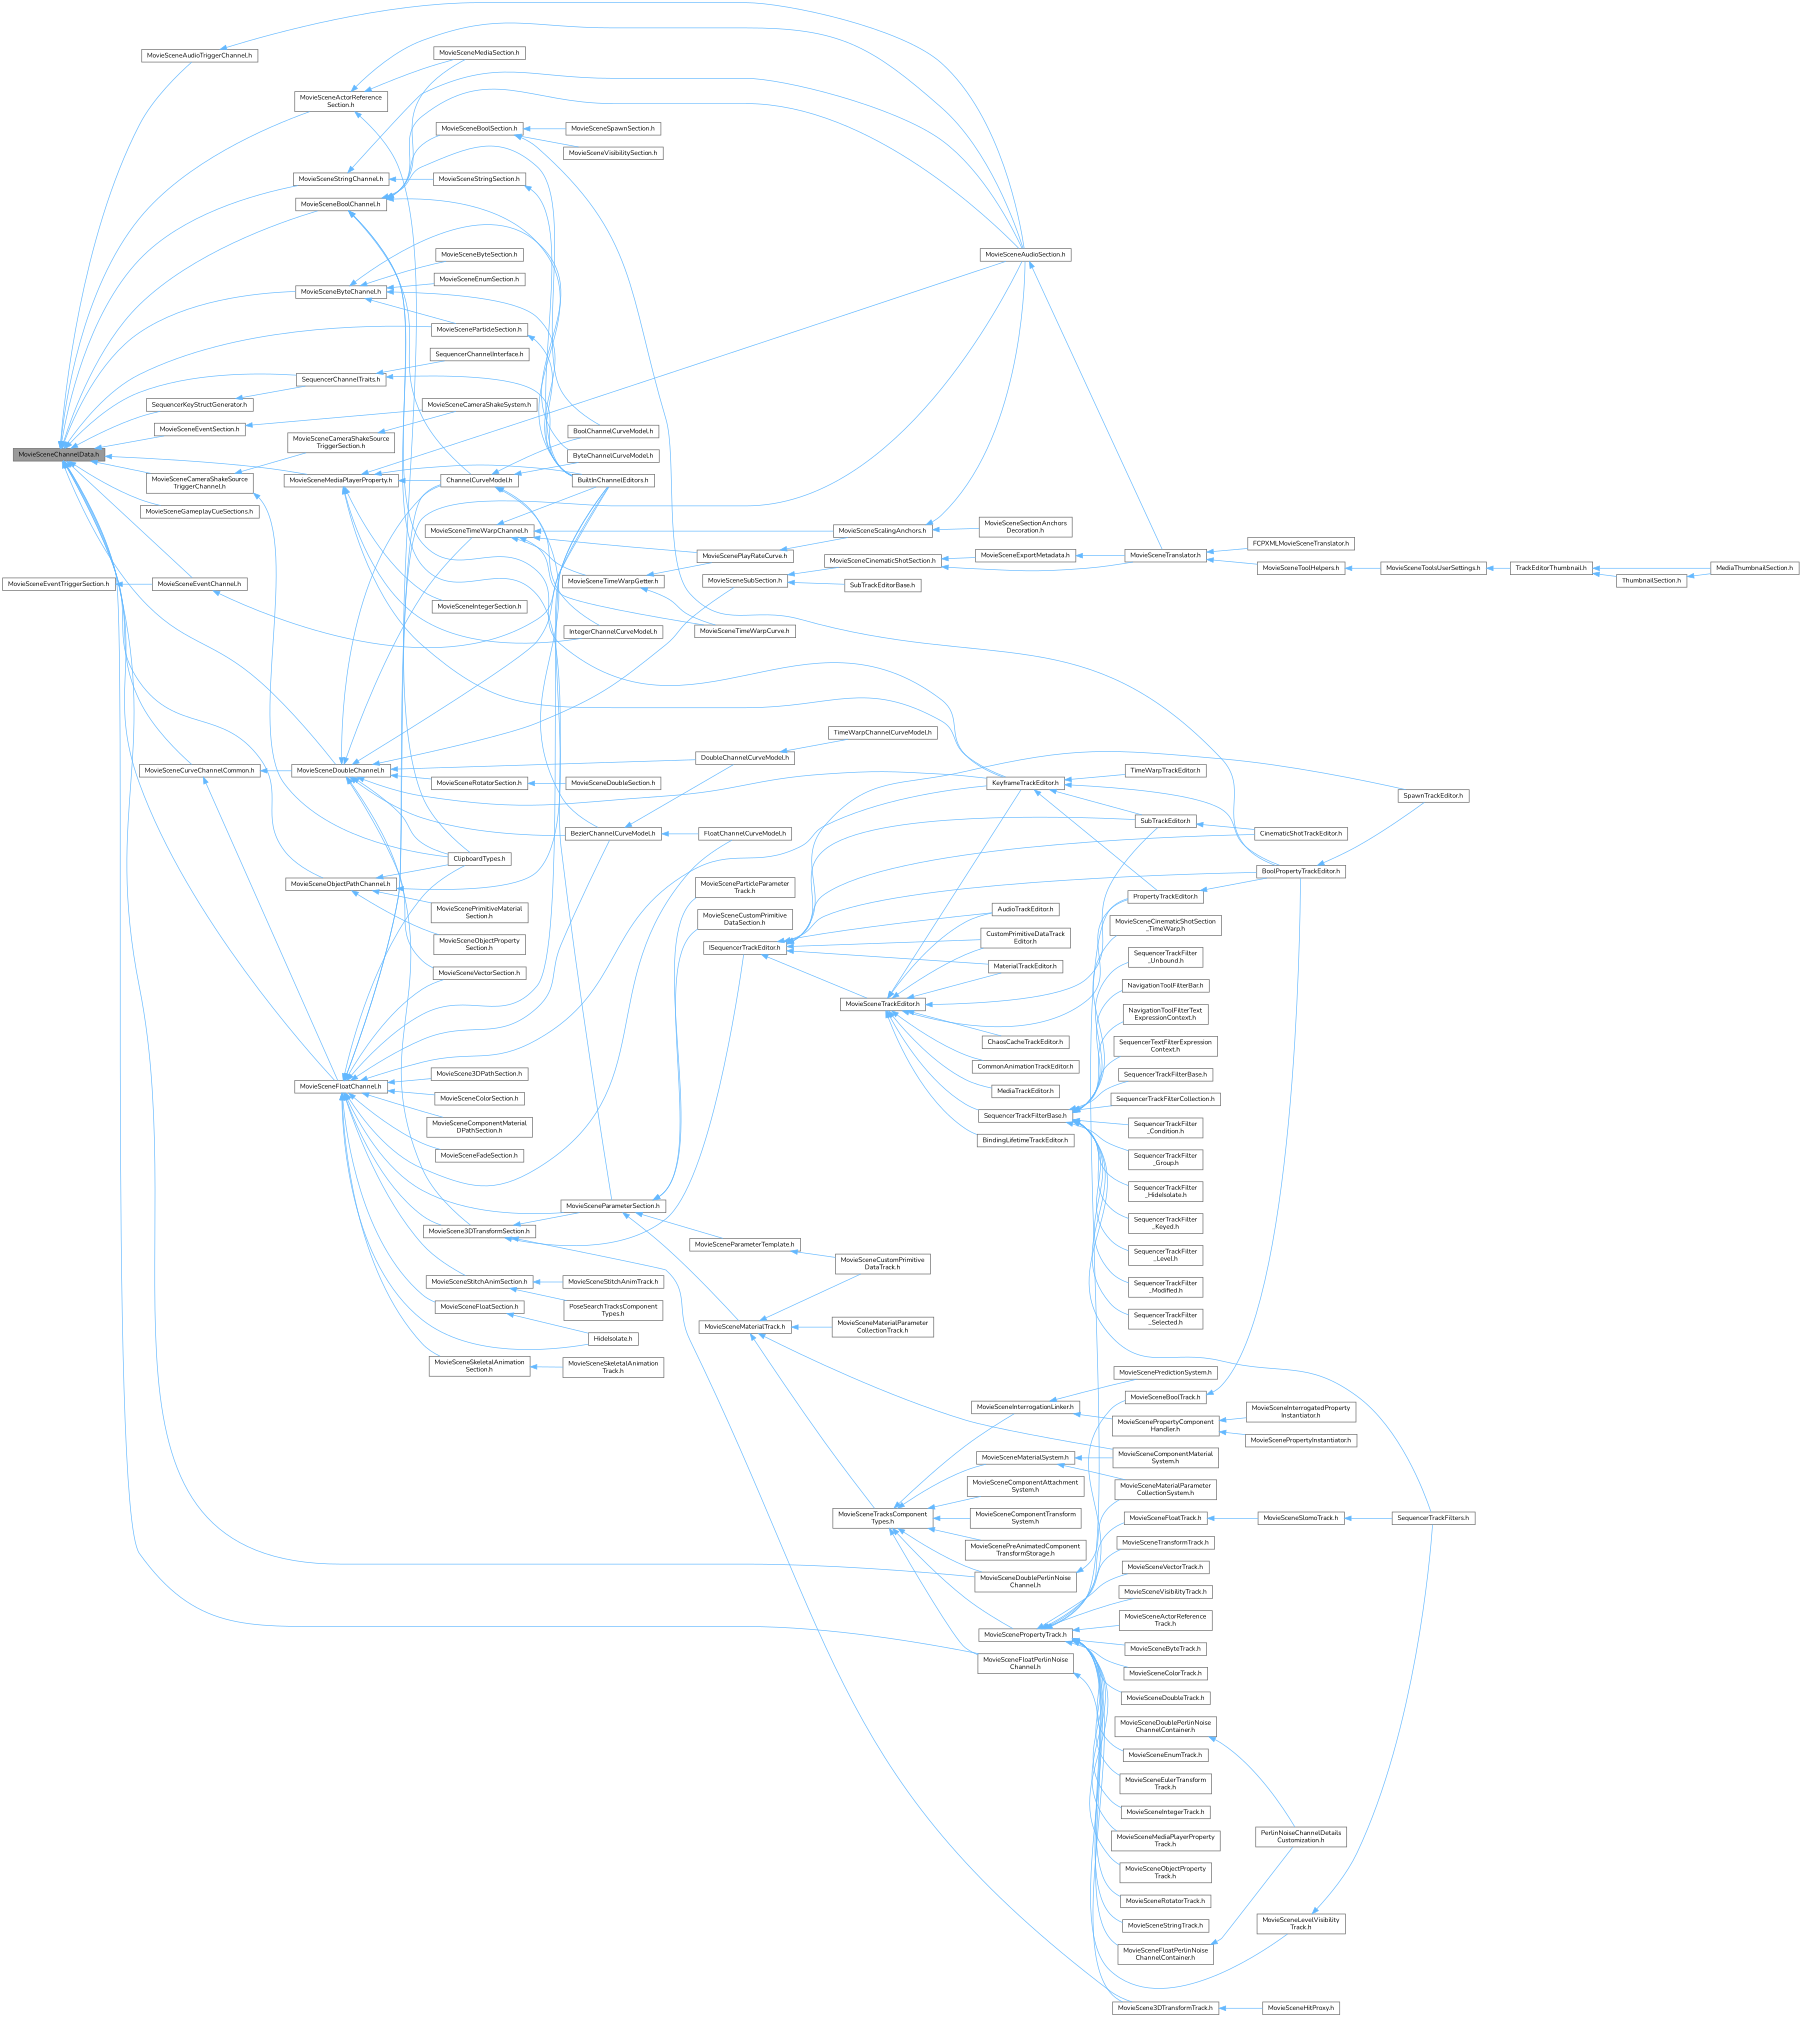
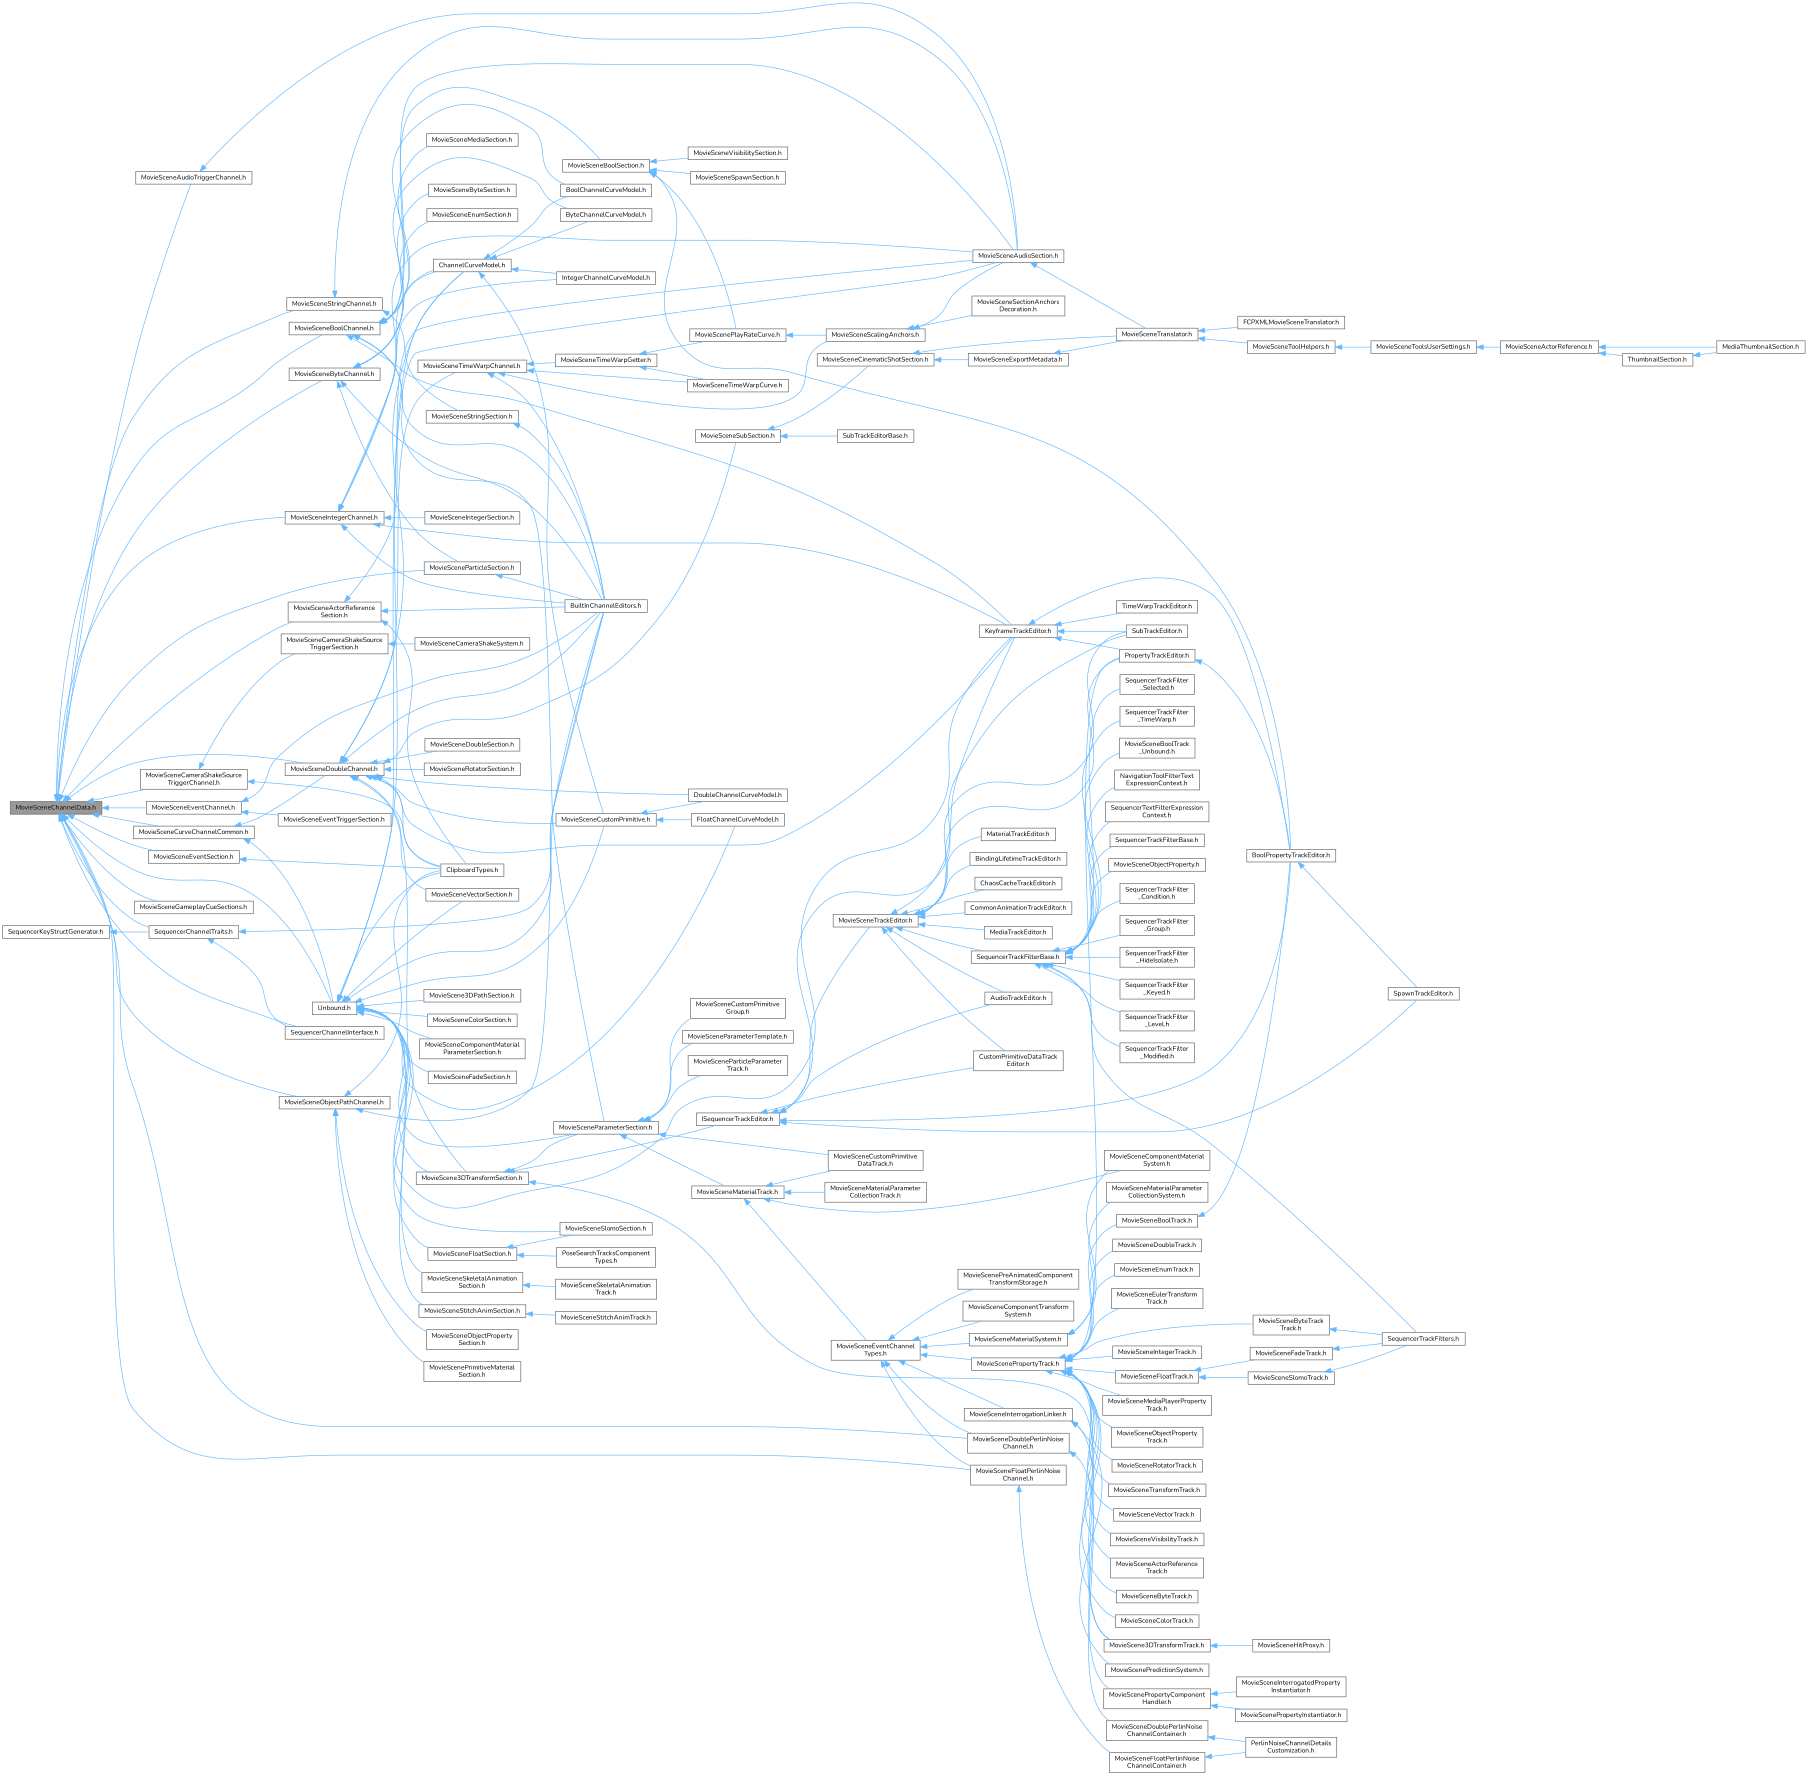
(412, 73) -> (476, 609)
(337, 417) -> (343, 864)
(118, 425) -> (149, 959)
(341, 481) -> (335, 518)
(618, 546) -> (708, 245)
(1552, 568) -> (1550, 347)
(137, 584) -> (259, 813)
(883, 733) -> none
(550, 783) -> (404, 757)
(613, 834) -> (606, 820)
(1301, 834) -> none
(745, 919) -> (738, 1008)
(1166, 925) -> (1157, 716)
(1166, 957) -> (1157, 748)
(891, 958) -> none
(1166, 986) -> none
(341, 1087) -> (335, 1008)
(1166, 1099) -> (1157, 865)
(480, 1127) -> (472, 1049)
(816, 1255) -> (747, 1145)
(541, 1295) -> (540, 1256)
(613, 1339) -> (606, 1229)
none -> (1291, 1354)
(1026, 1486) -> none
(1102, 1517) -> (1091, 1589)
(883, 1518) -> (876, 1350)
(1301, 1924) -> (1291, 1325)
(1166, 1926) -> none
